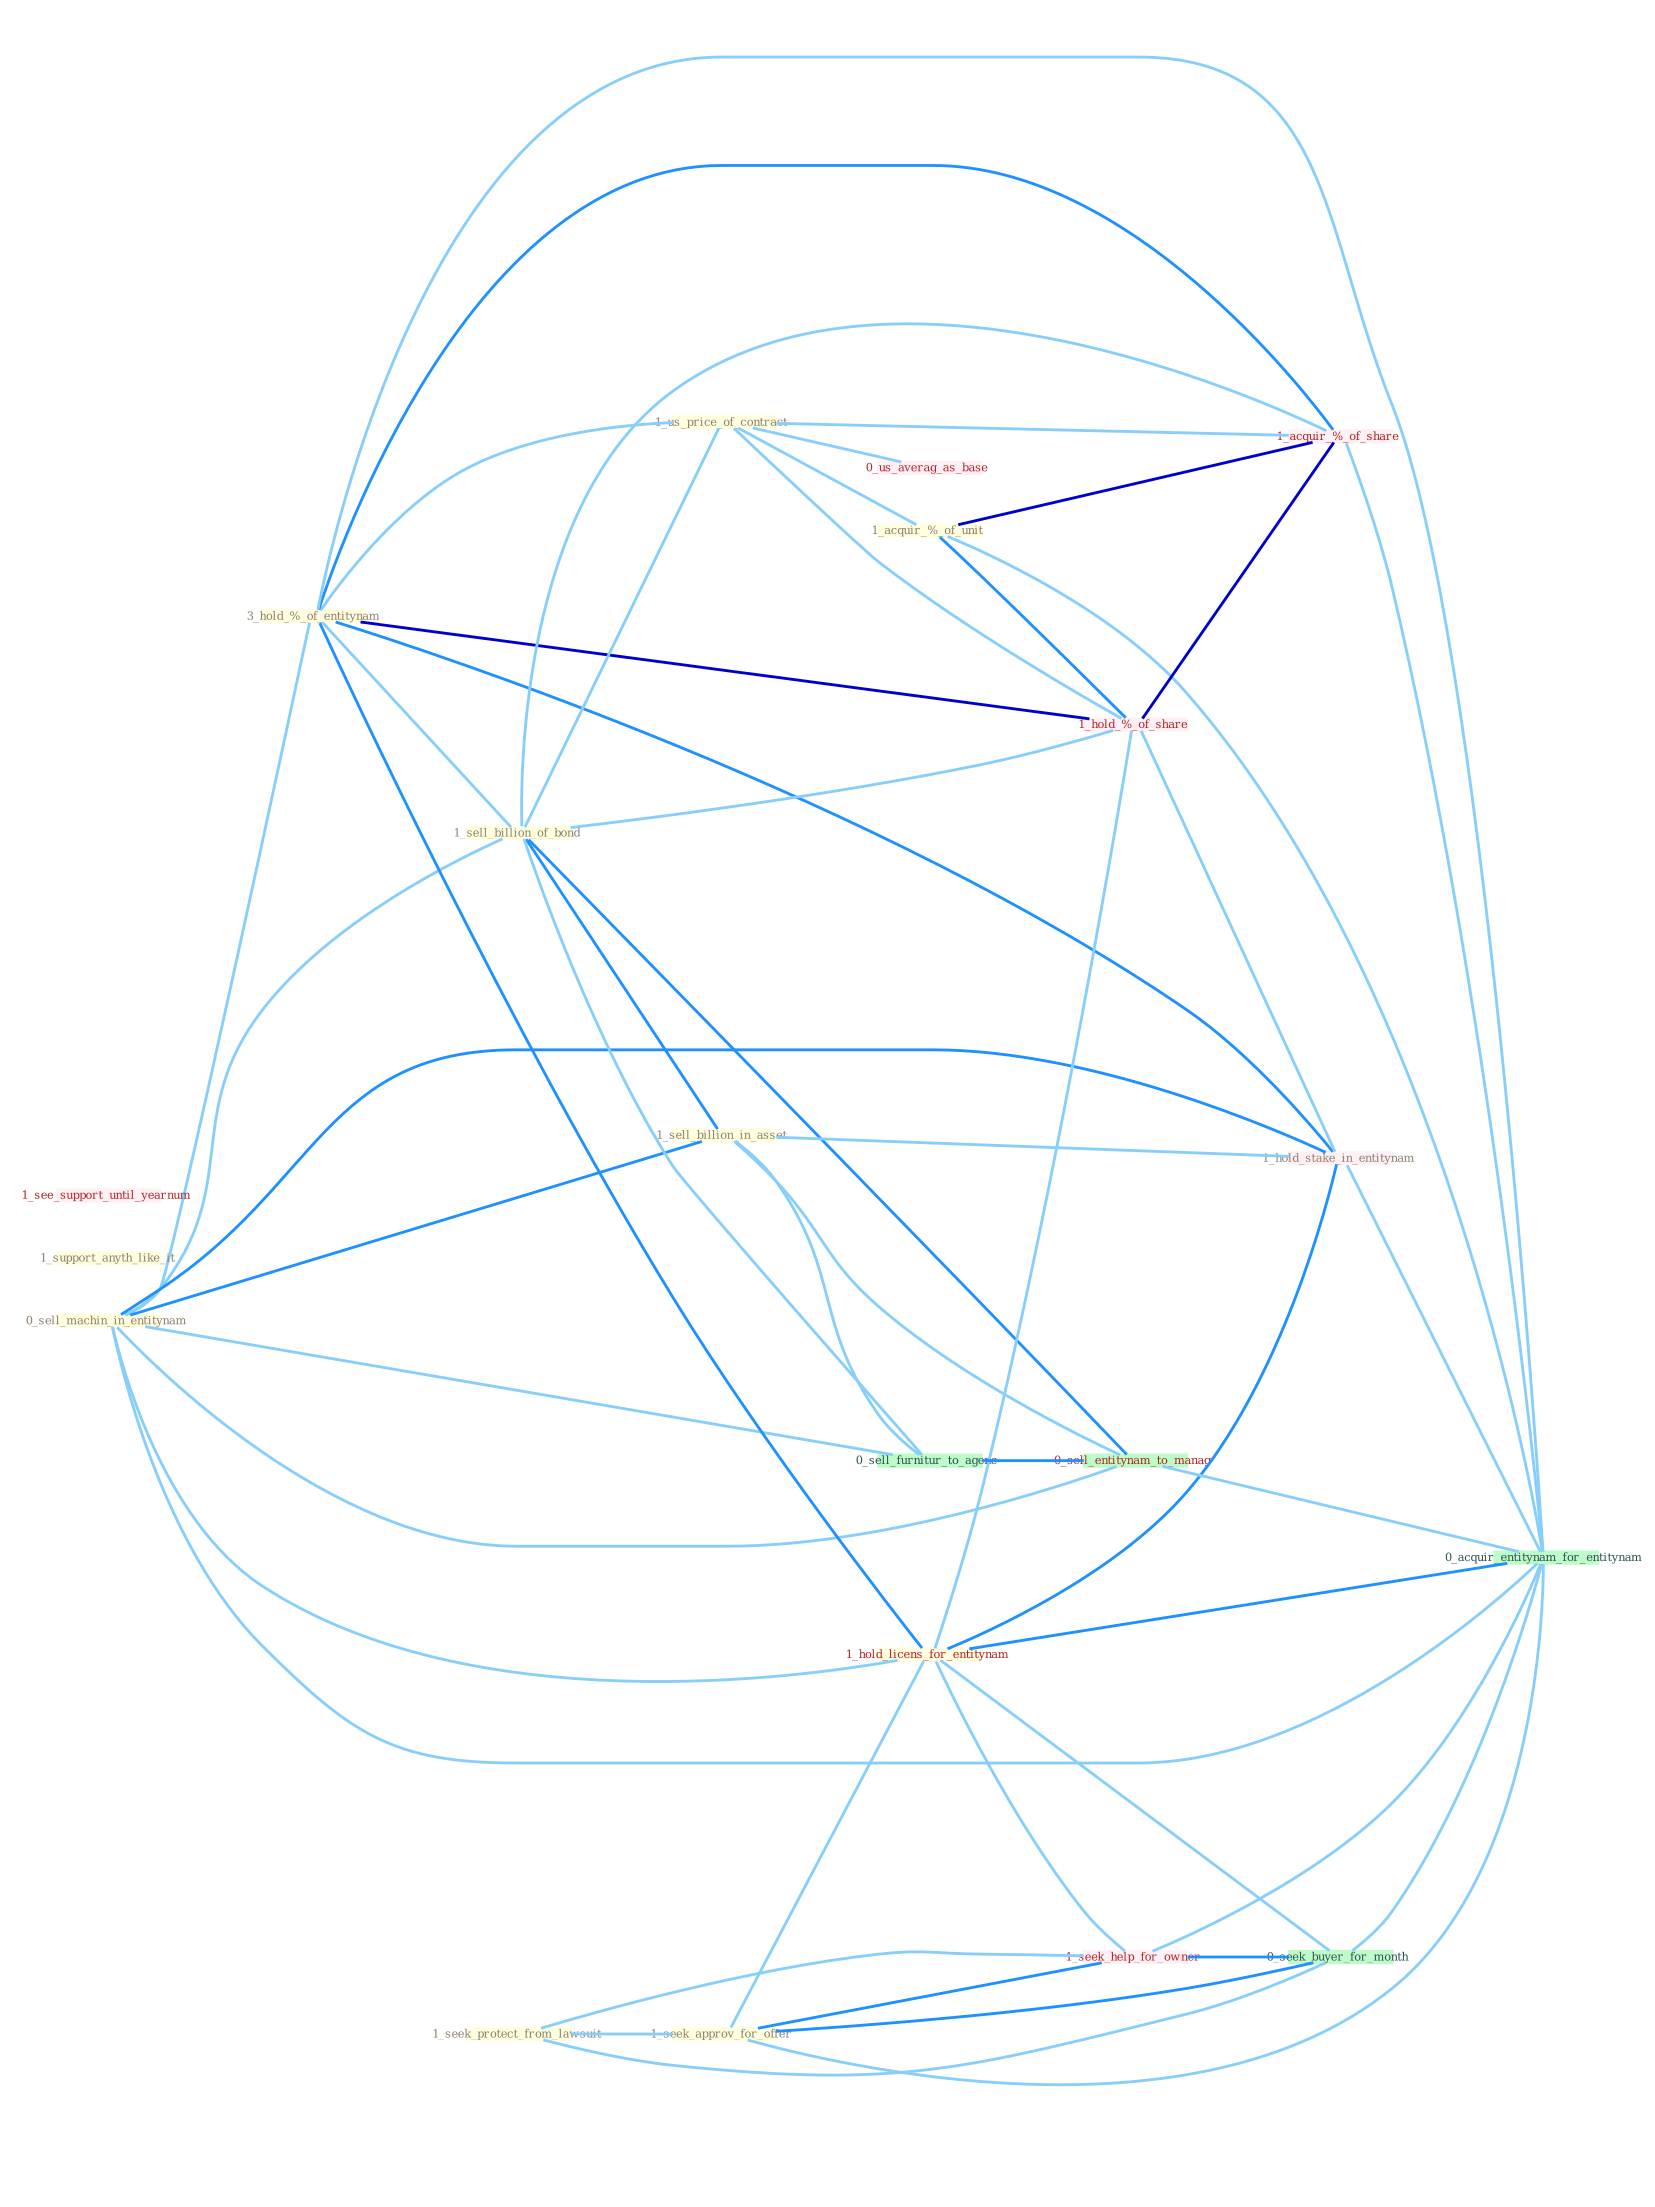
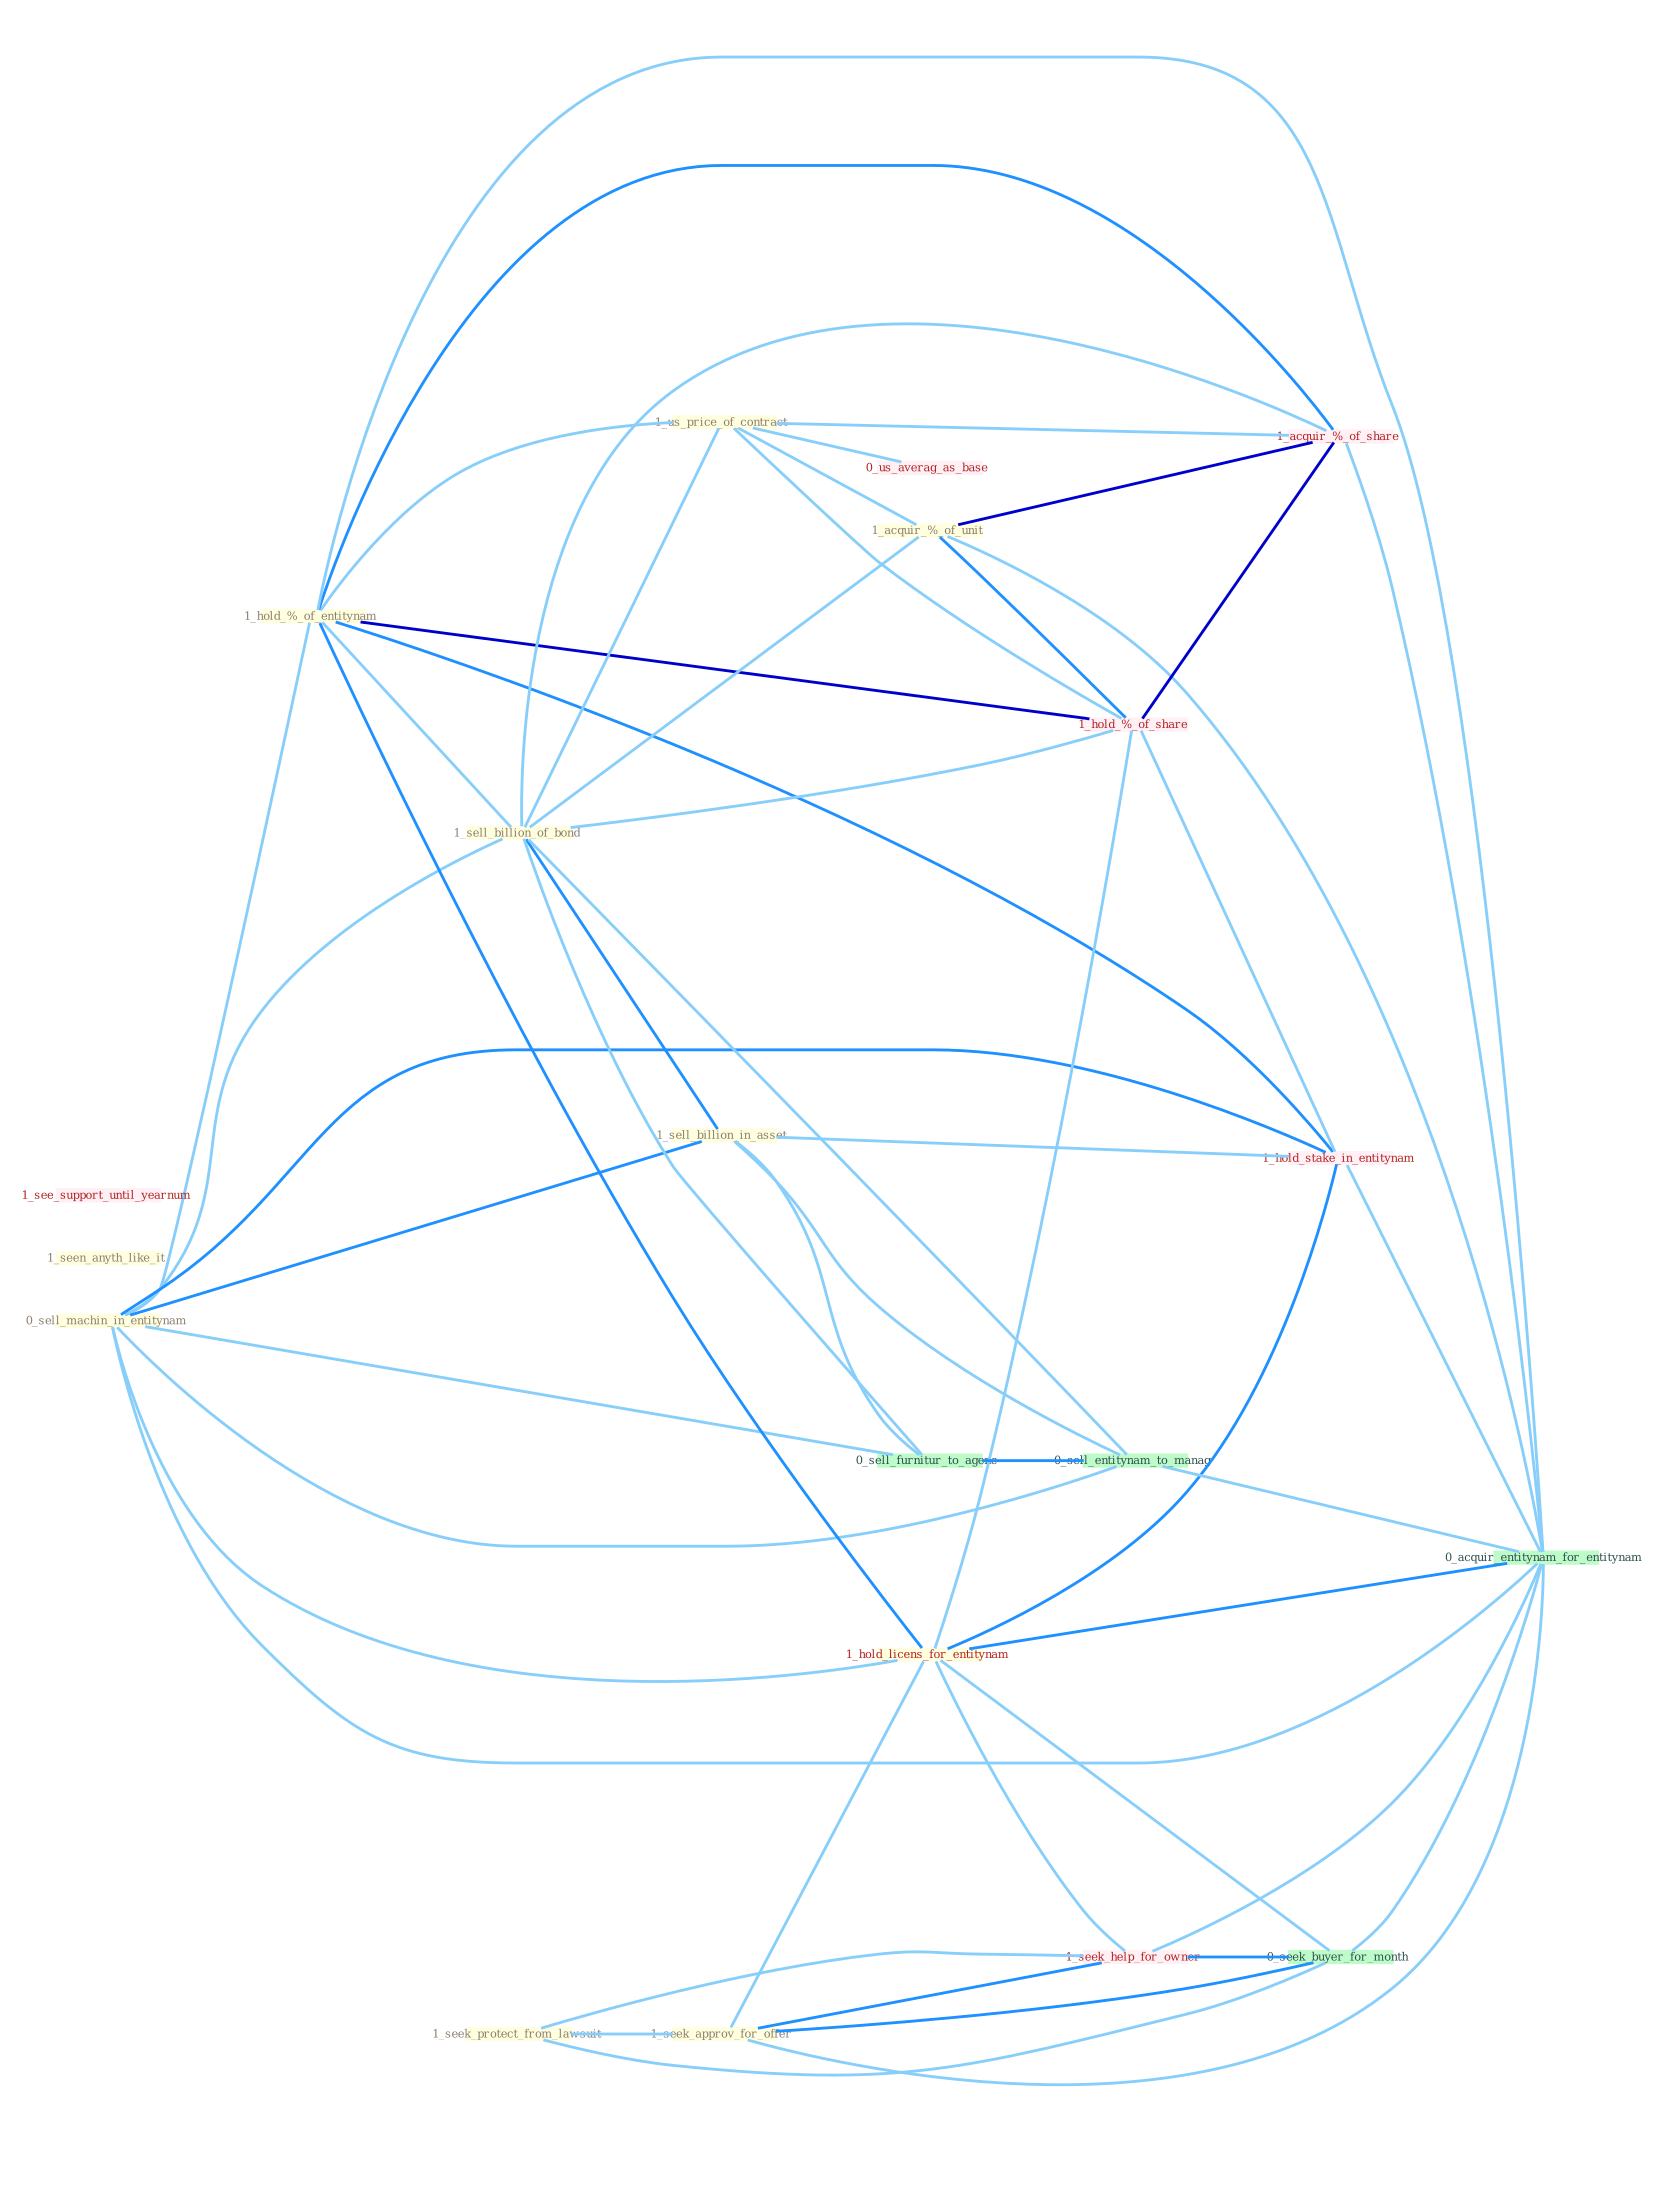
(314, 616) -> (314, 616)
none -> (715, 689)
(1341, 1158) -> (1341, 1158)
(843, 1162) -> (843, 1162)
(108, 1258) -> (108, 1258)
(1135, 1461) -> (1135, 1461)
